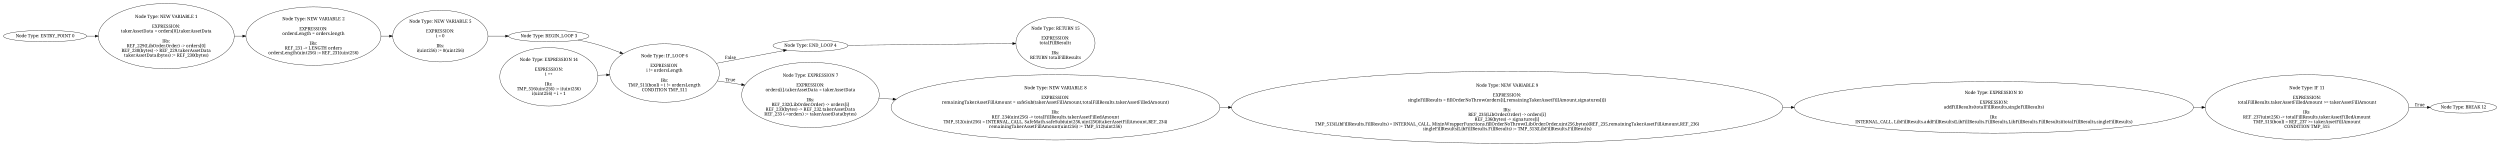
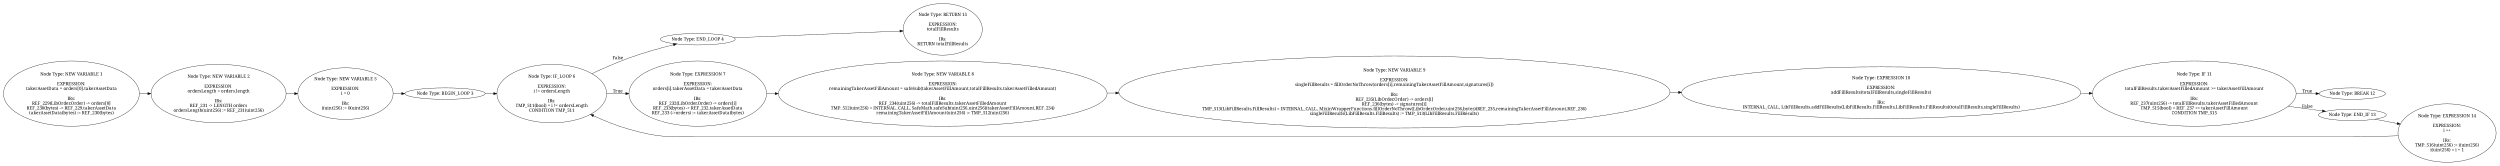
(45, 36) -> none
none -> (2352, 115)
